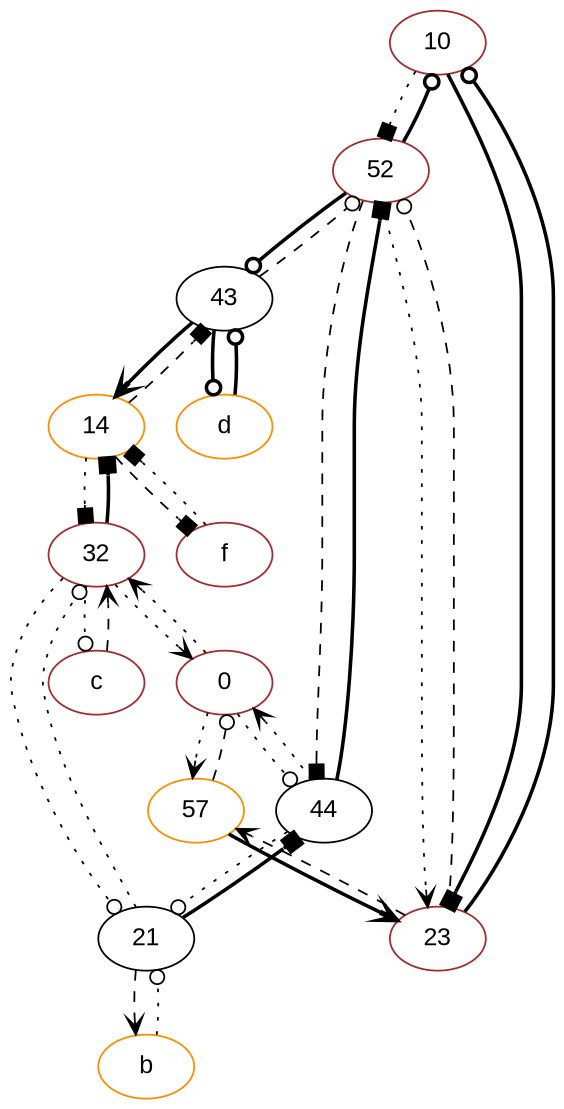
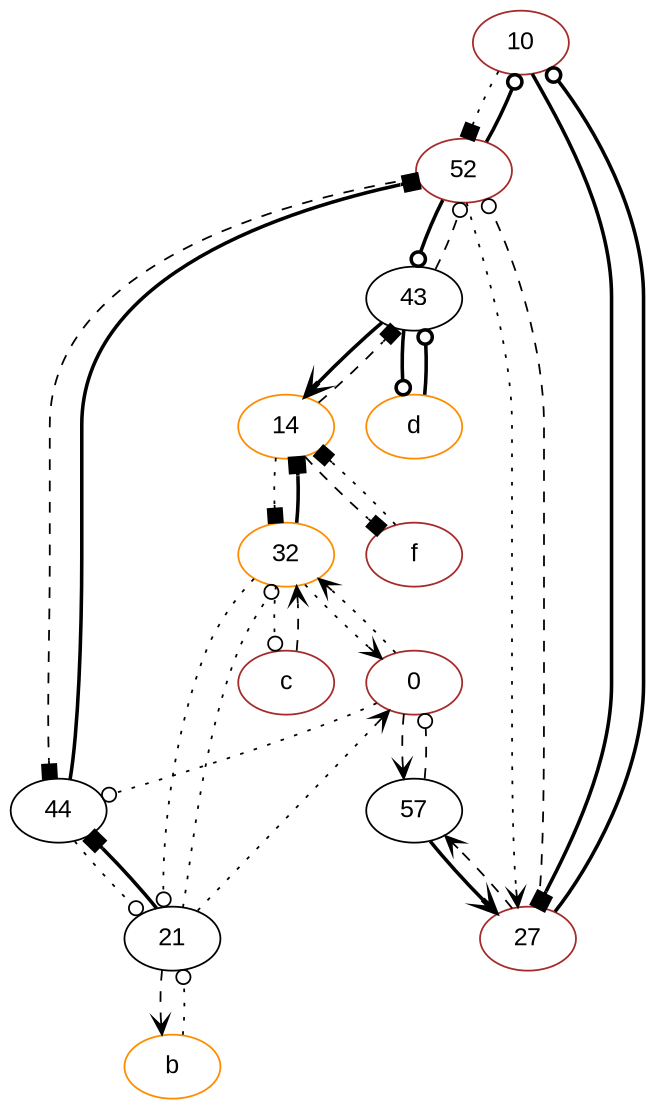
(97, 555) -> (286, 555)
(201, 736) -> (402, 737)
(289, 750) -> (287, 817)
(196, 811) -> (414, 811)
(438, 939) -> (528, 939)
